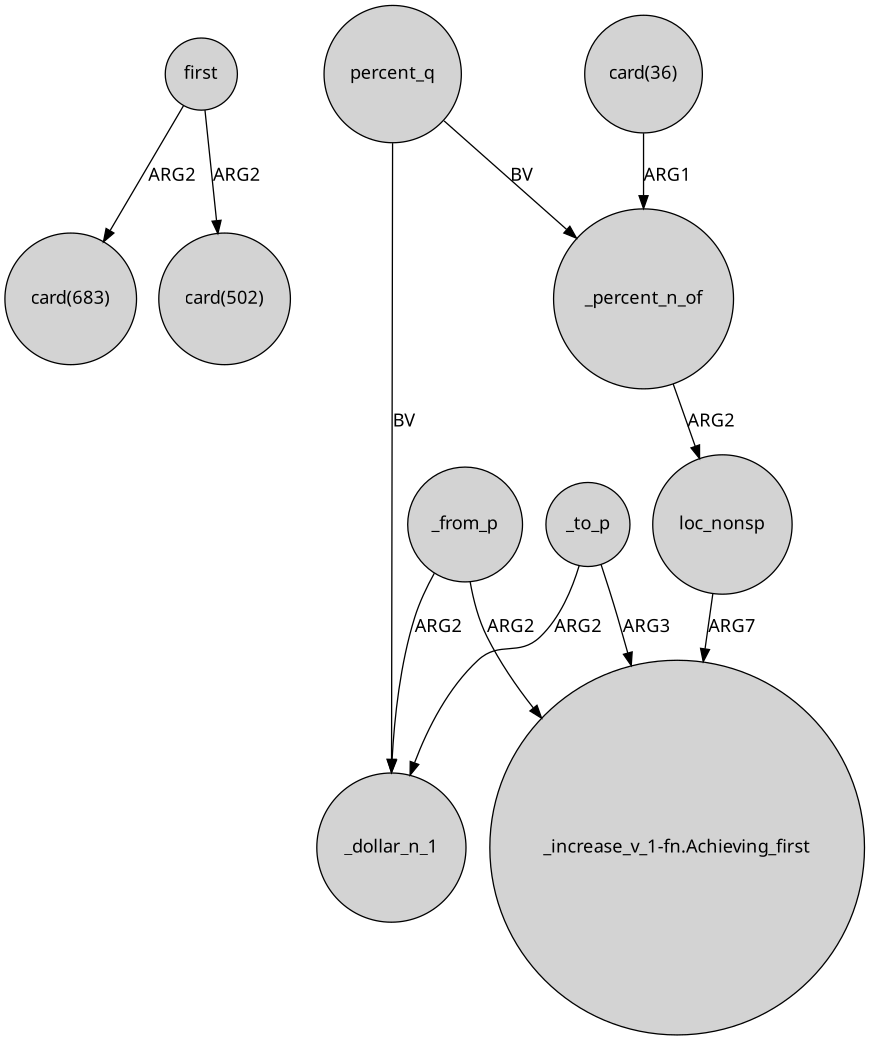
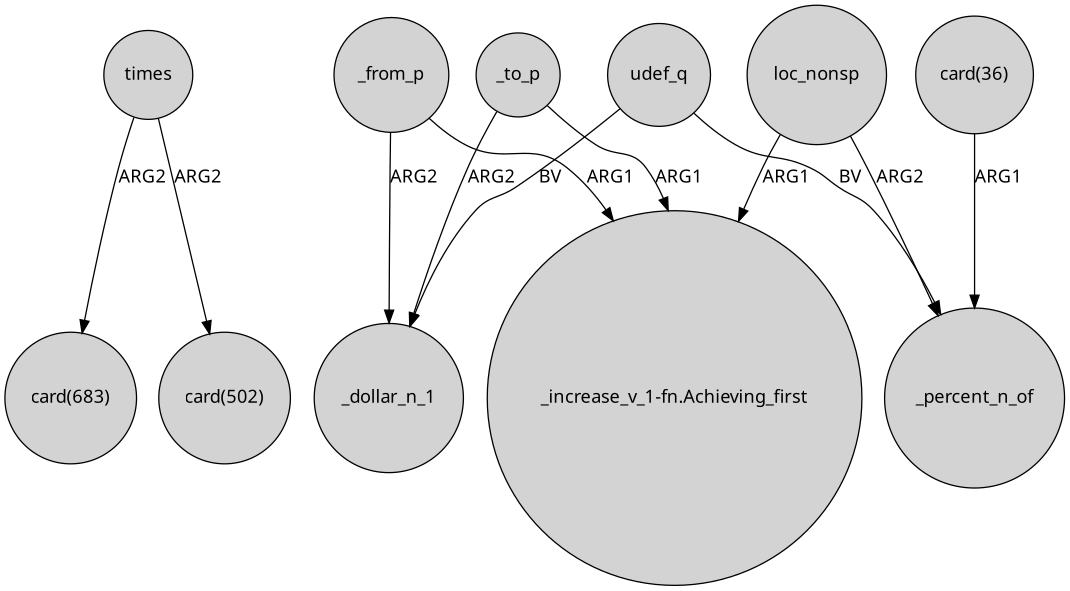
(201, 74) -> (148, 75)
(393, 74) -> (659, 75)
(684, 415) -> (893, 219)
(511, 627) -> (611, 178)
(647, 627) -> (679, 178)
(732, 627) -> (786, 178)
